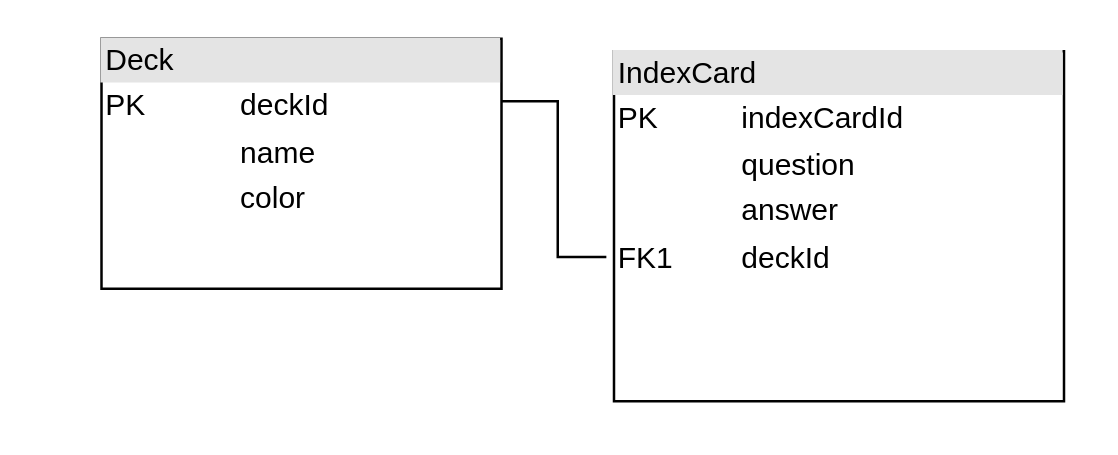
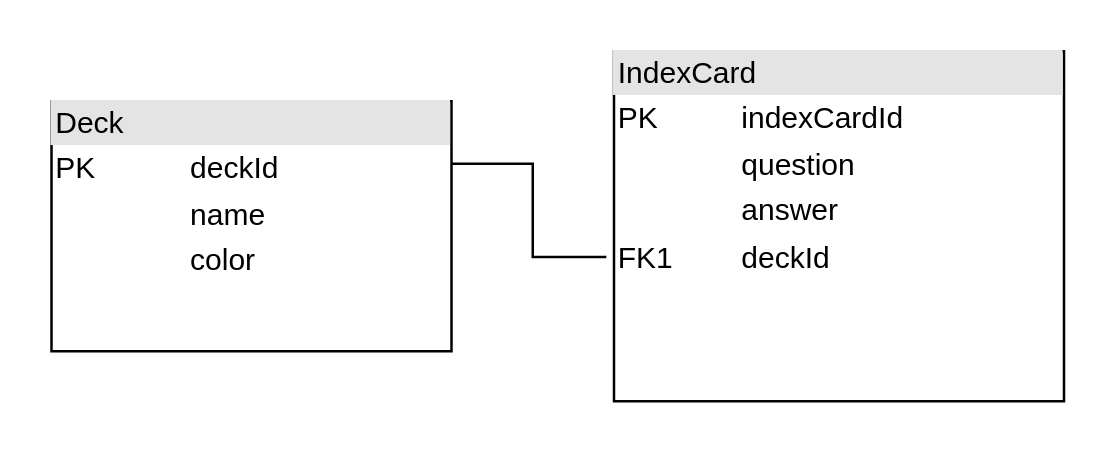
(301, 164) -> (251, 226)
